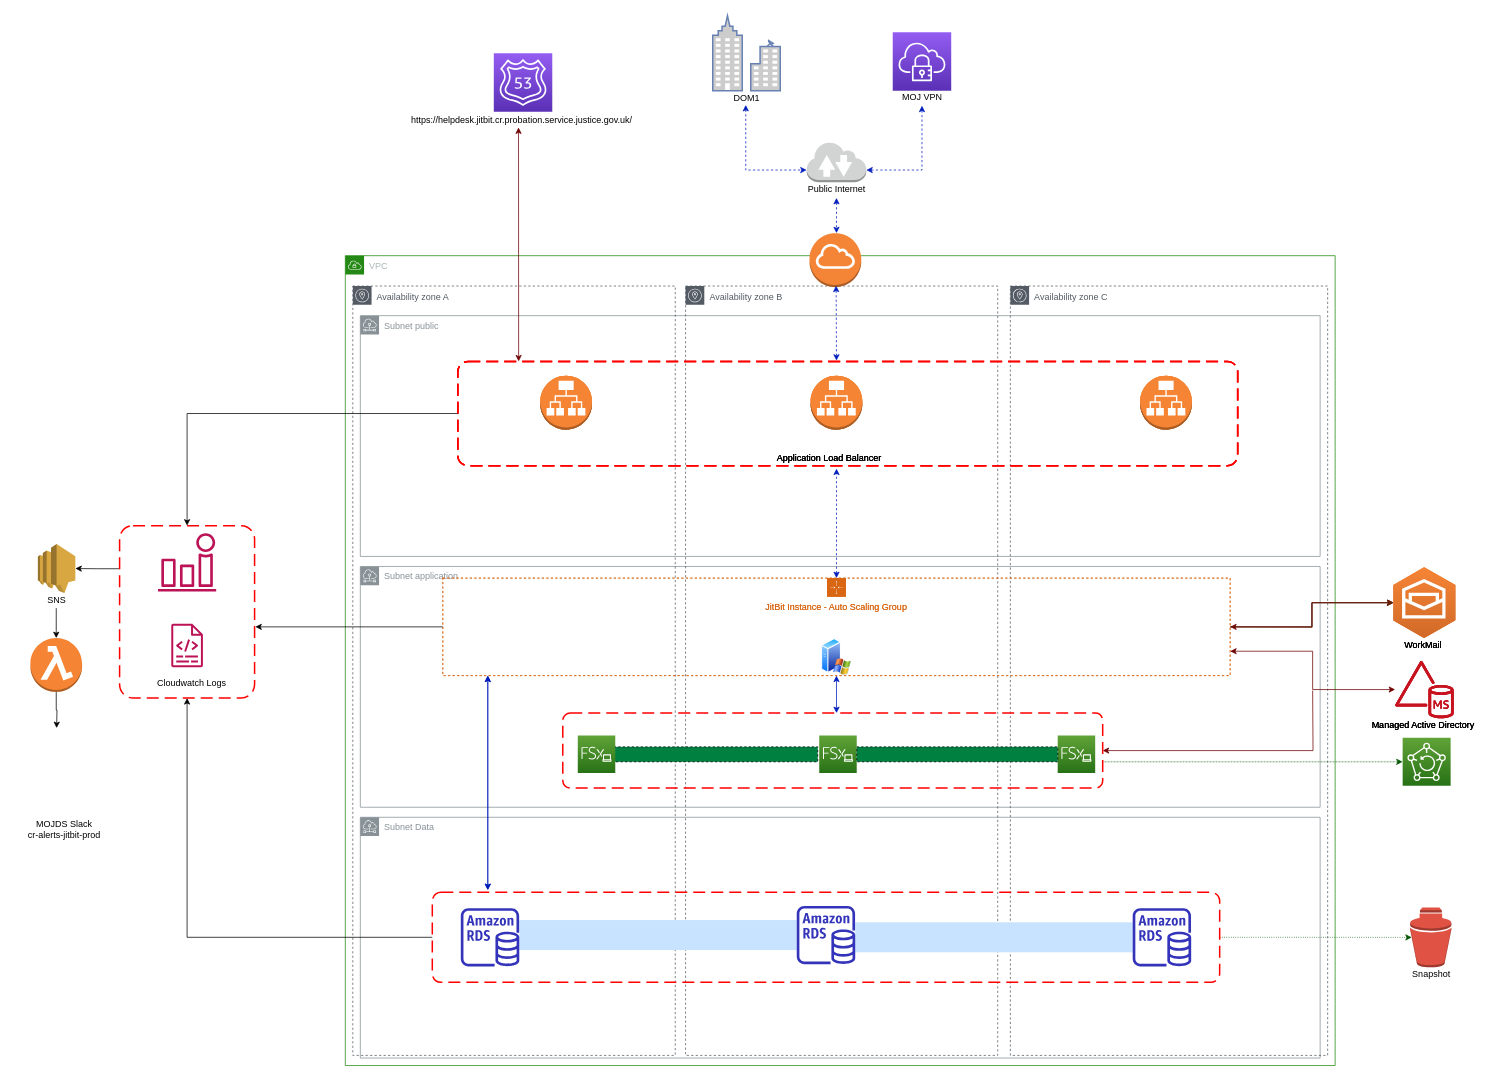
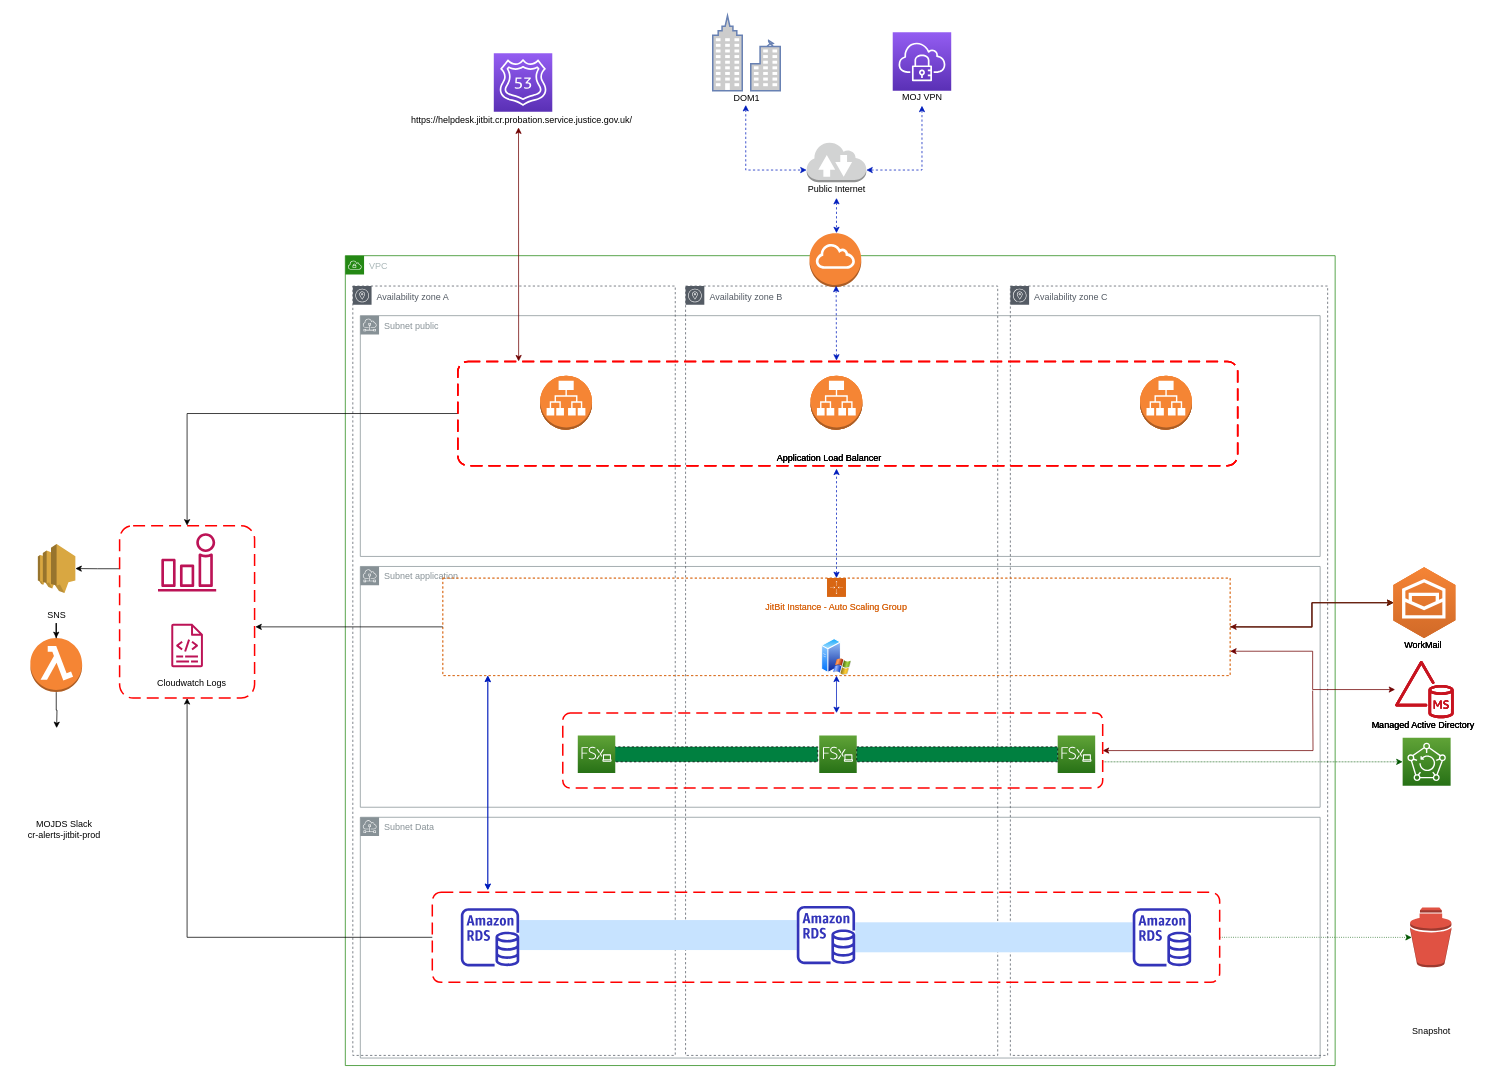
(56, 600) -> (56, 615)
(1431, 975) -> (1431, 1031)
